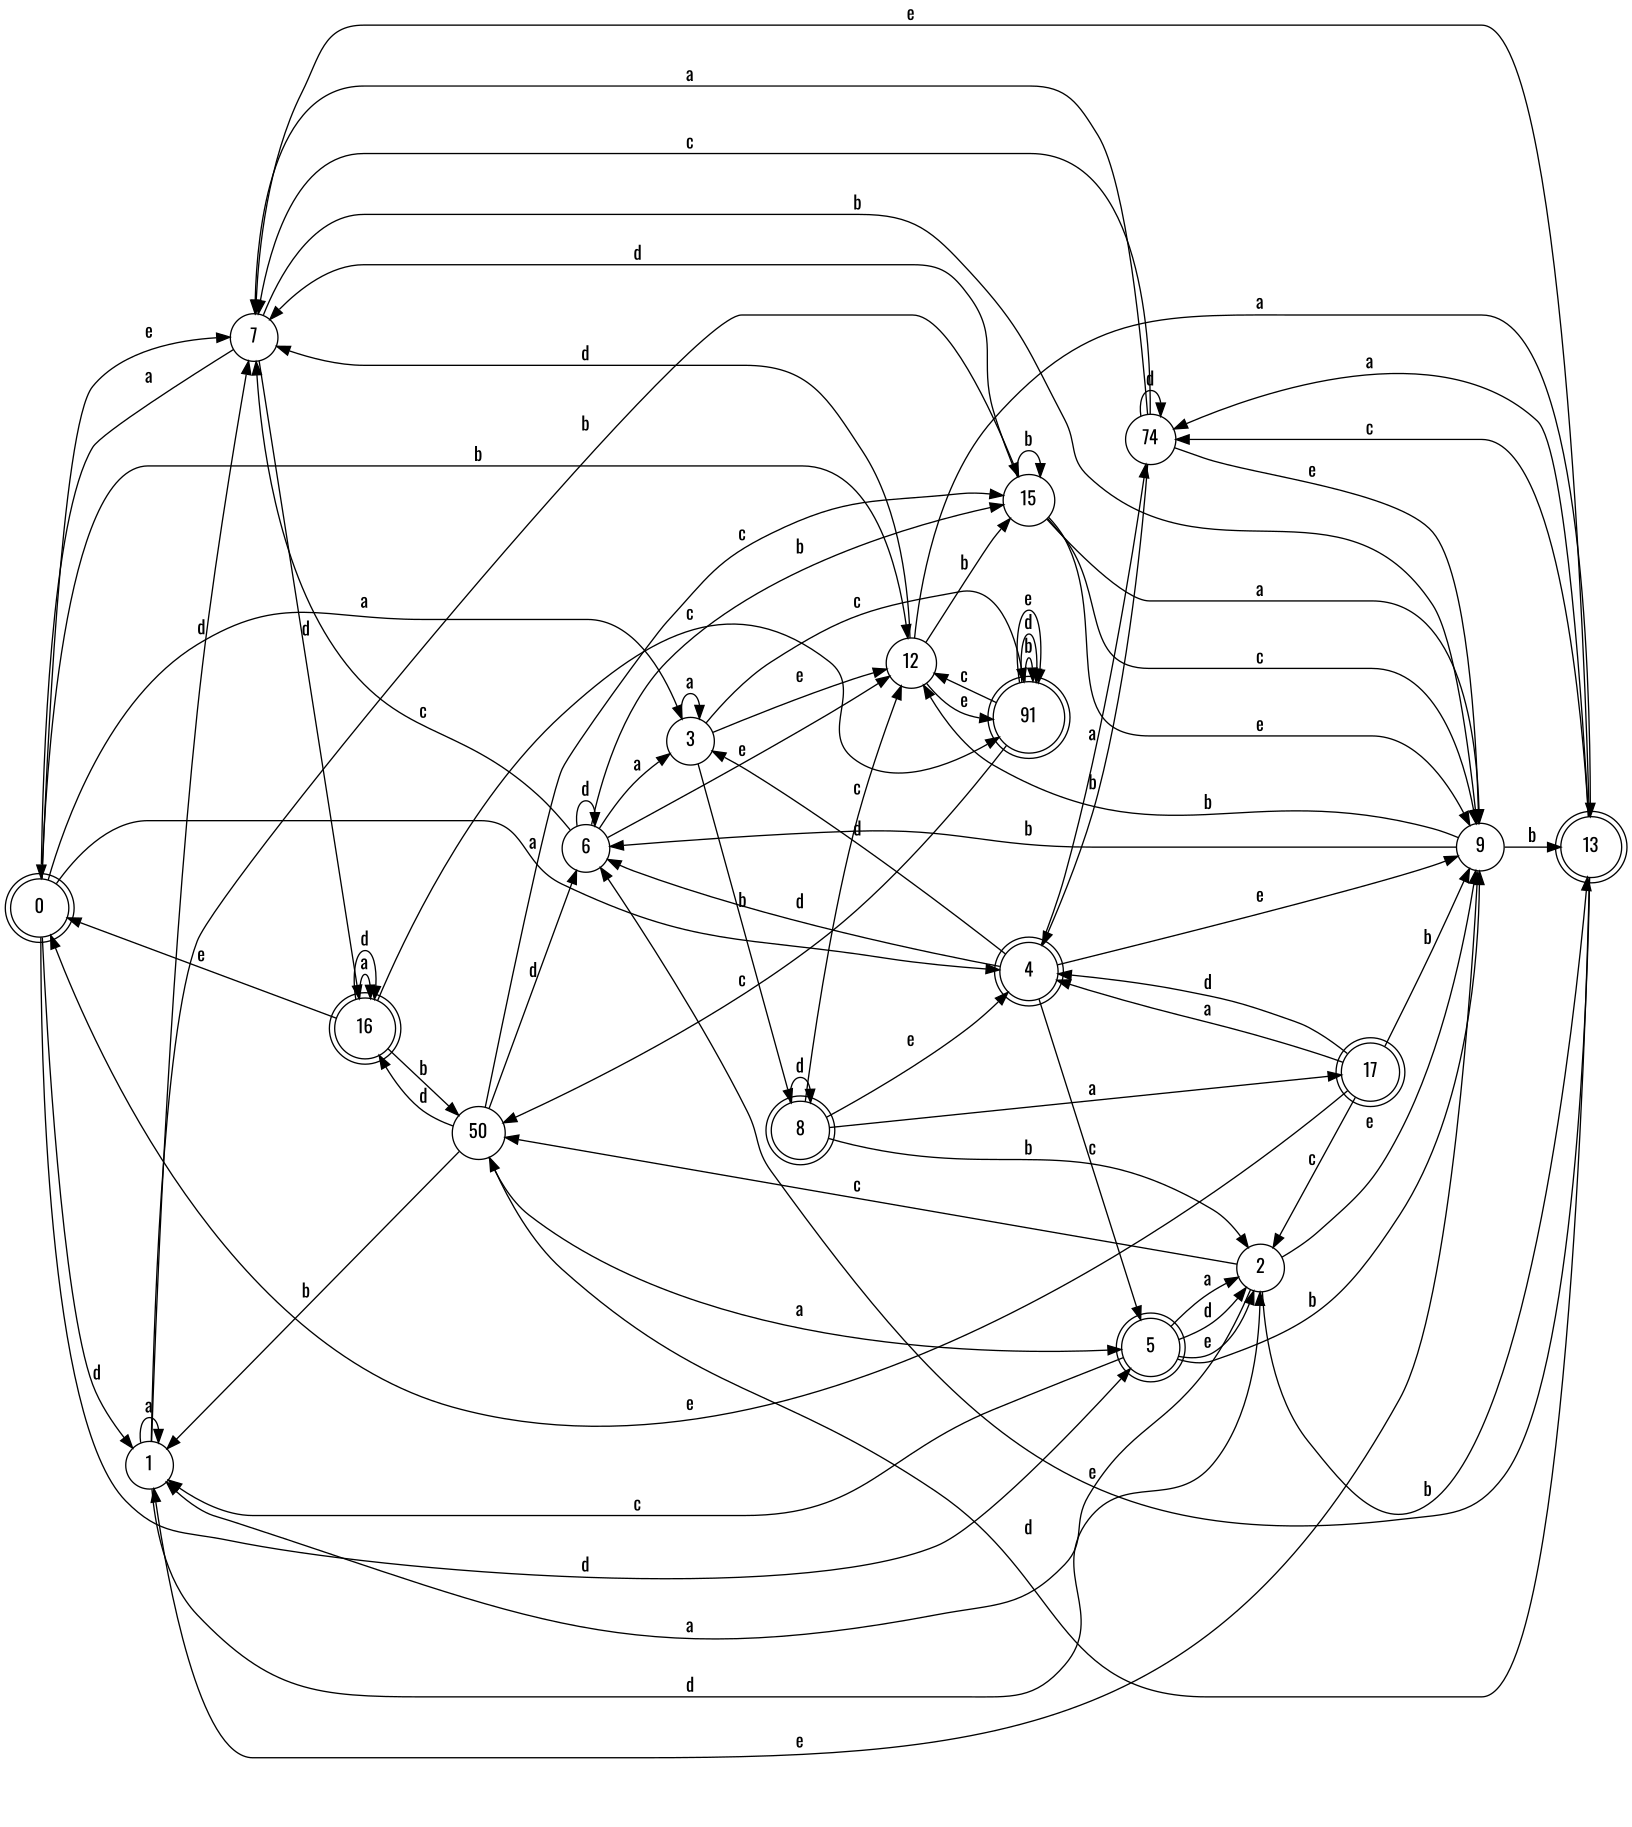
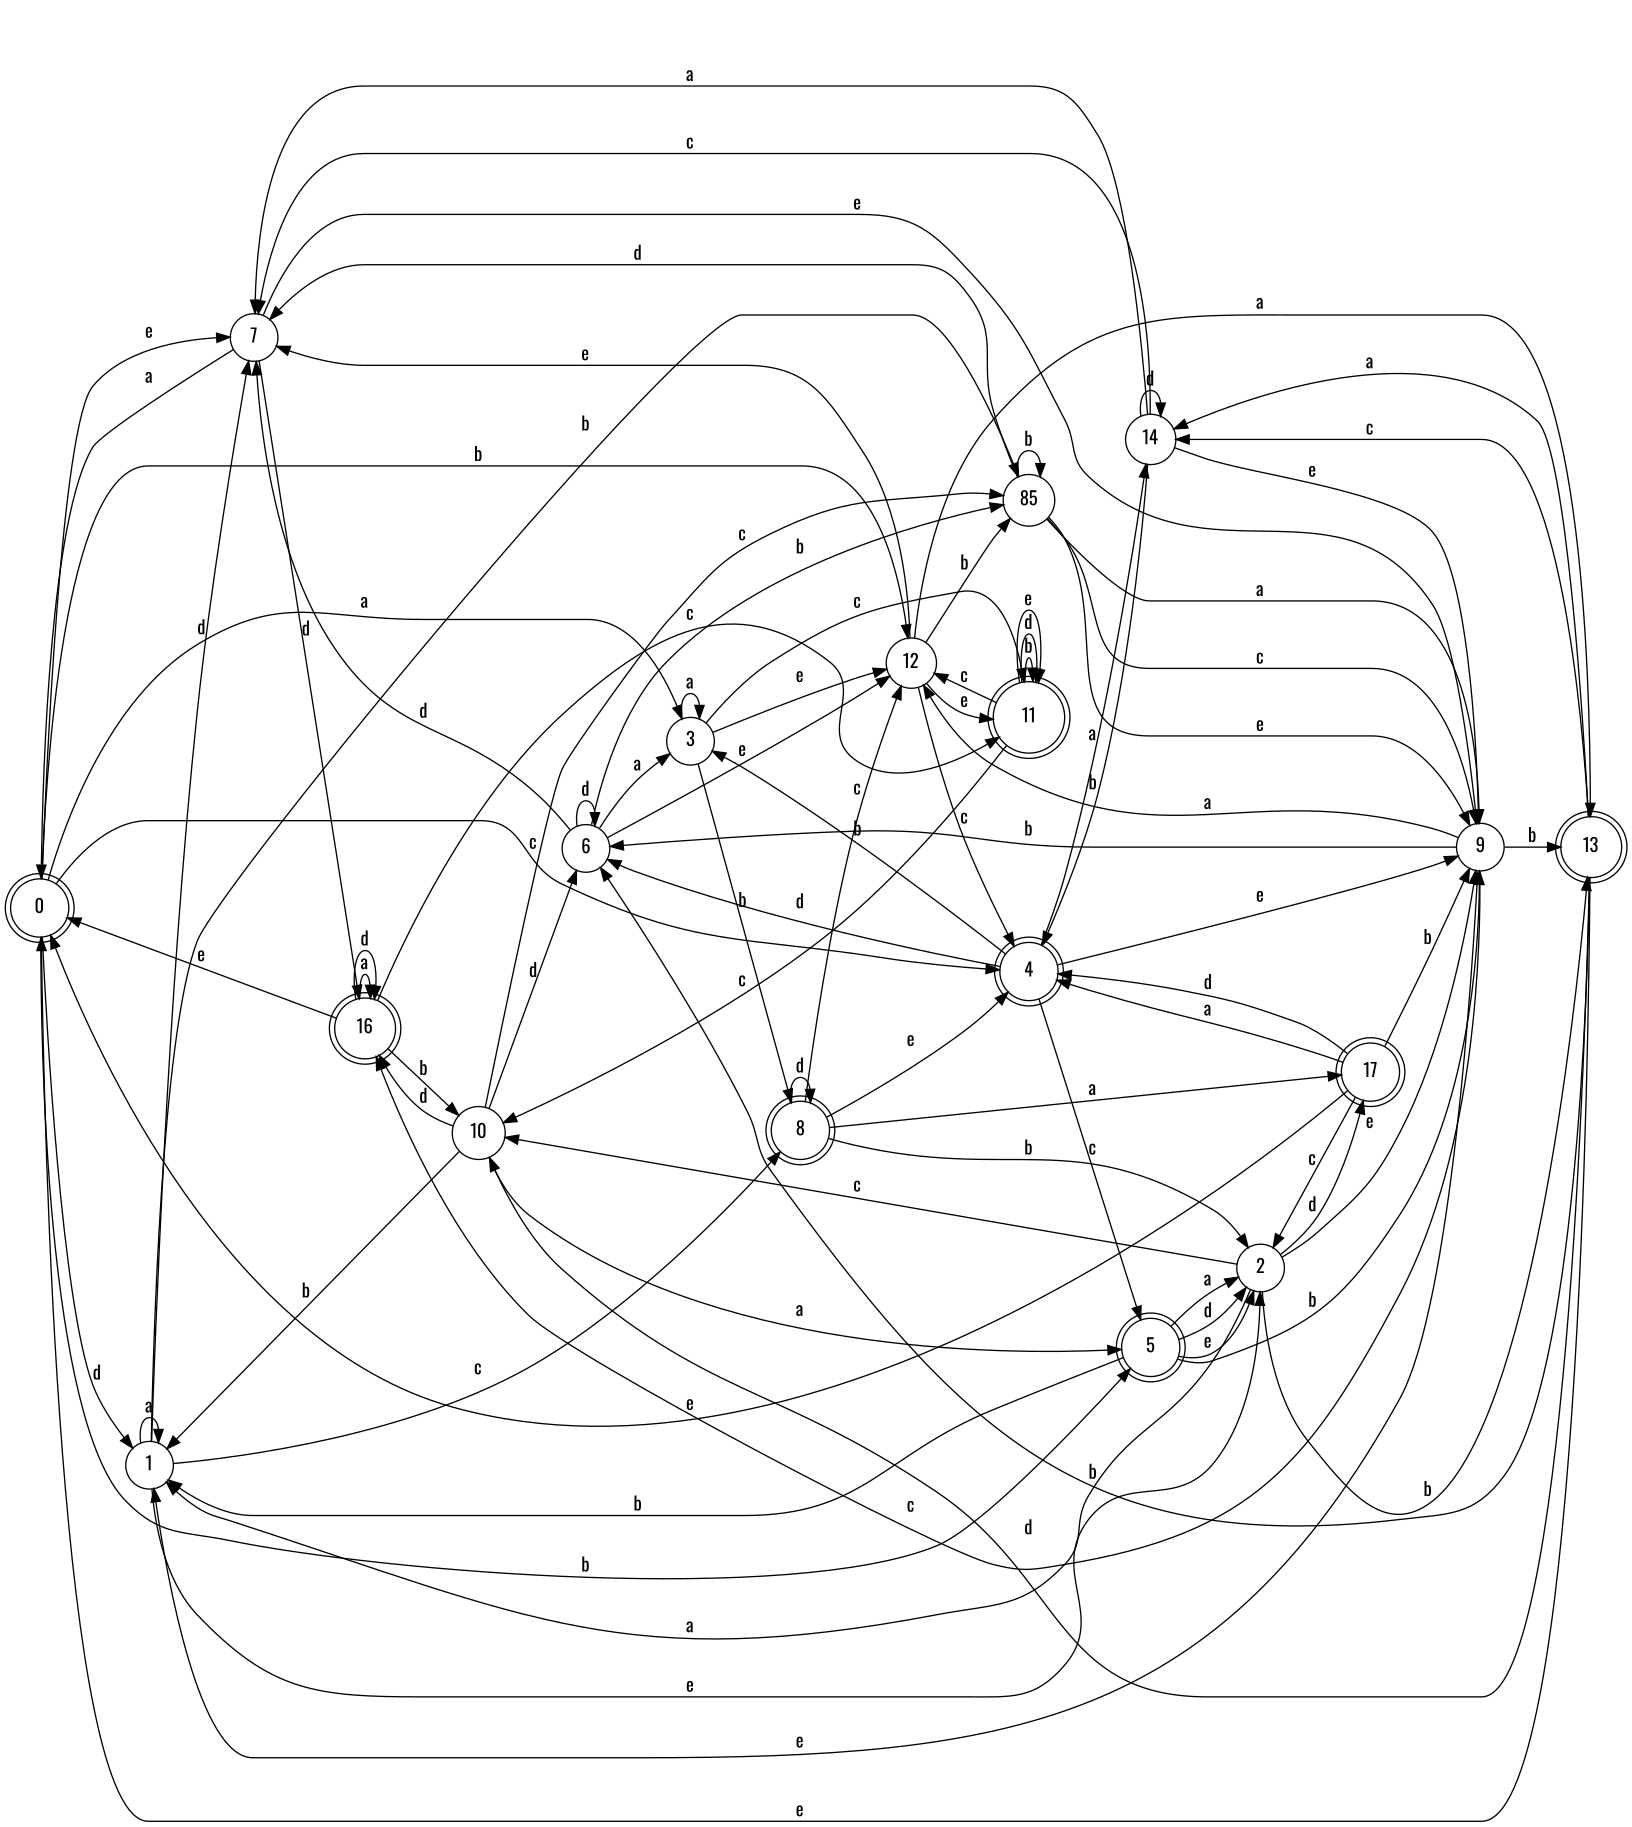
(1171, 25) -> (852, 1821)
(858, 204) -> (858, 204)
(586, 355) -> (586, 355)
(1151, 439) -> (1151, 439)
(1029, 500) -> (1029, 500)
(424, 713) -> (424, 713)
(1029, 717) -> (1029, 717)
(1208, 804) -> (1208, 804)
none -> (957, 820)
(858, 831) -> (858, 831)
(534, 844) -> (534, 844)
(479, 1133) -> (479, 1133)
none -> (1332, 1191)
none -> (506, 1379)
(1093, 1474) -> (1093, 1474)
(638, 1506) -> (638, 1506)
none -> (1107, 1556)
(586, 1566) -> (586, 1566)
(691, 1687) -> (691, 1687)
